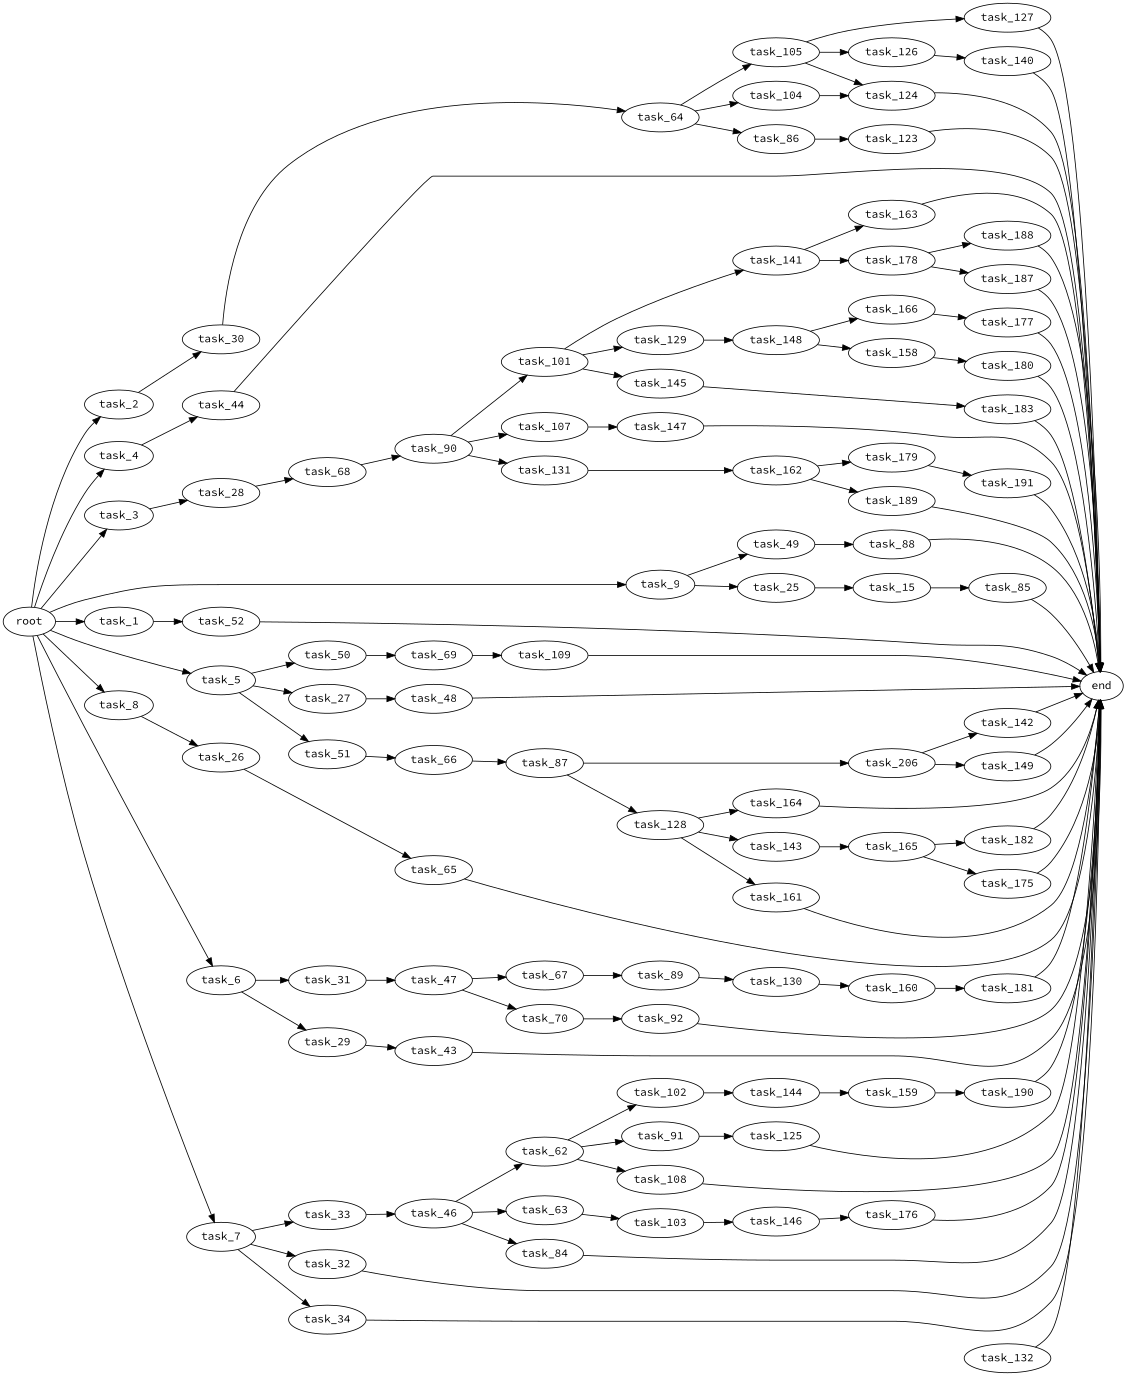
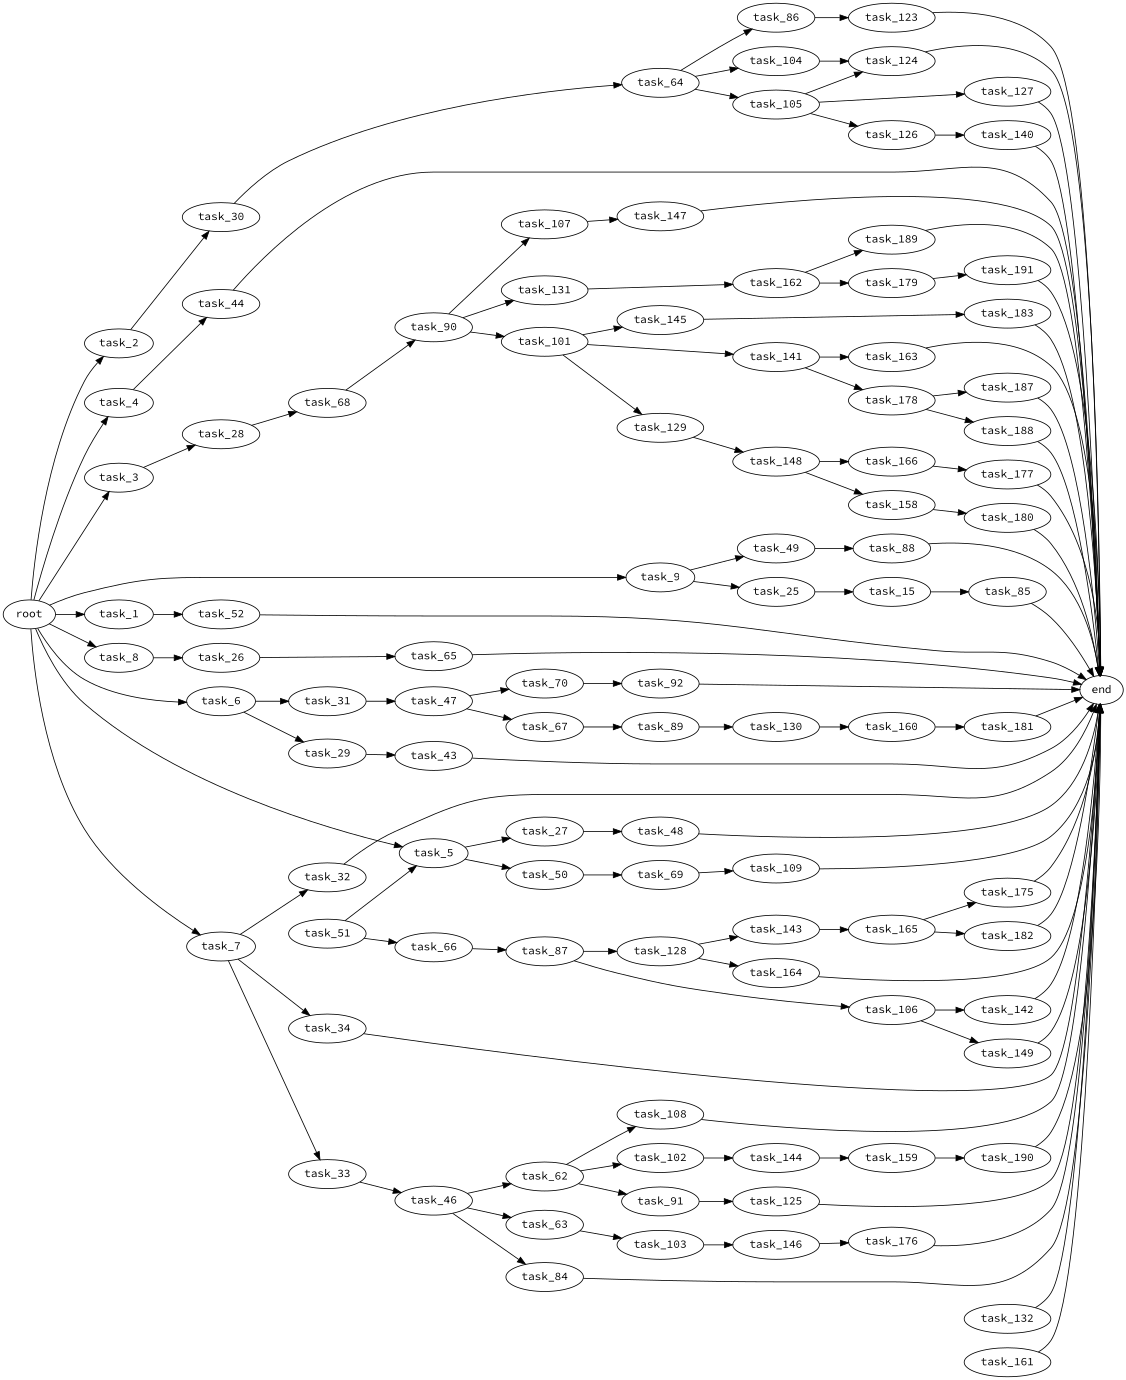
(271, 715) -> (377, 896)
(892, 763) -> (892, 1010)
(715, 859) -> none
